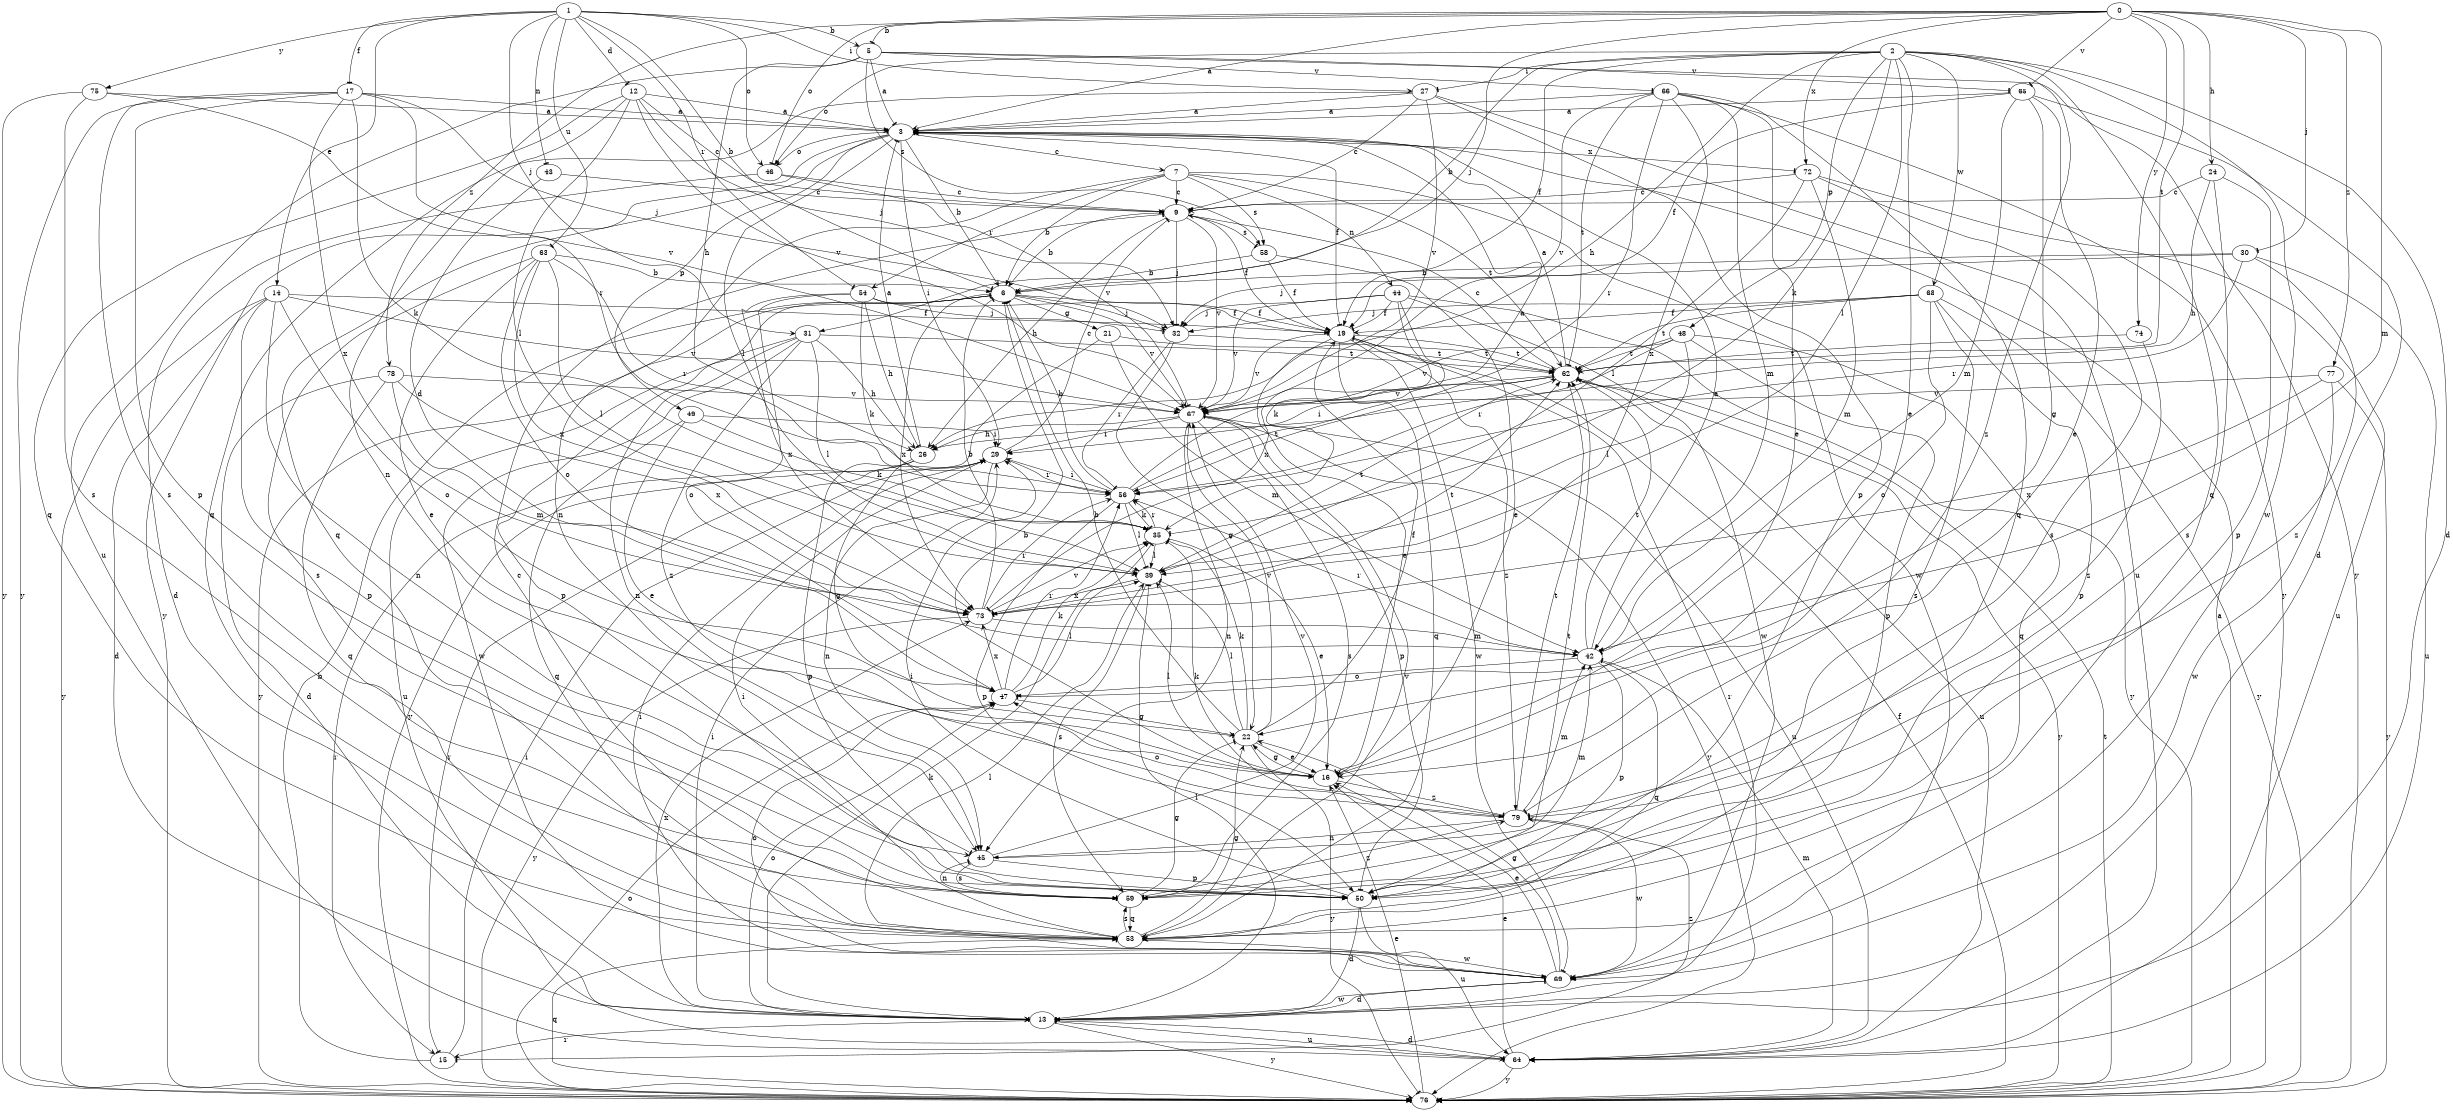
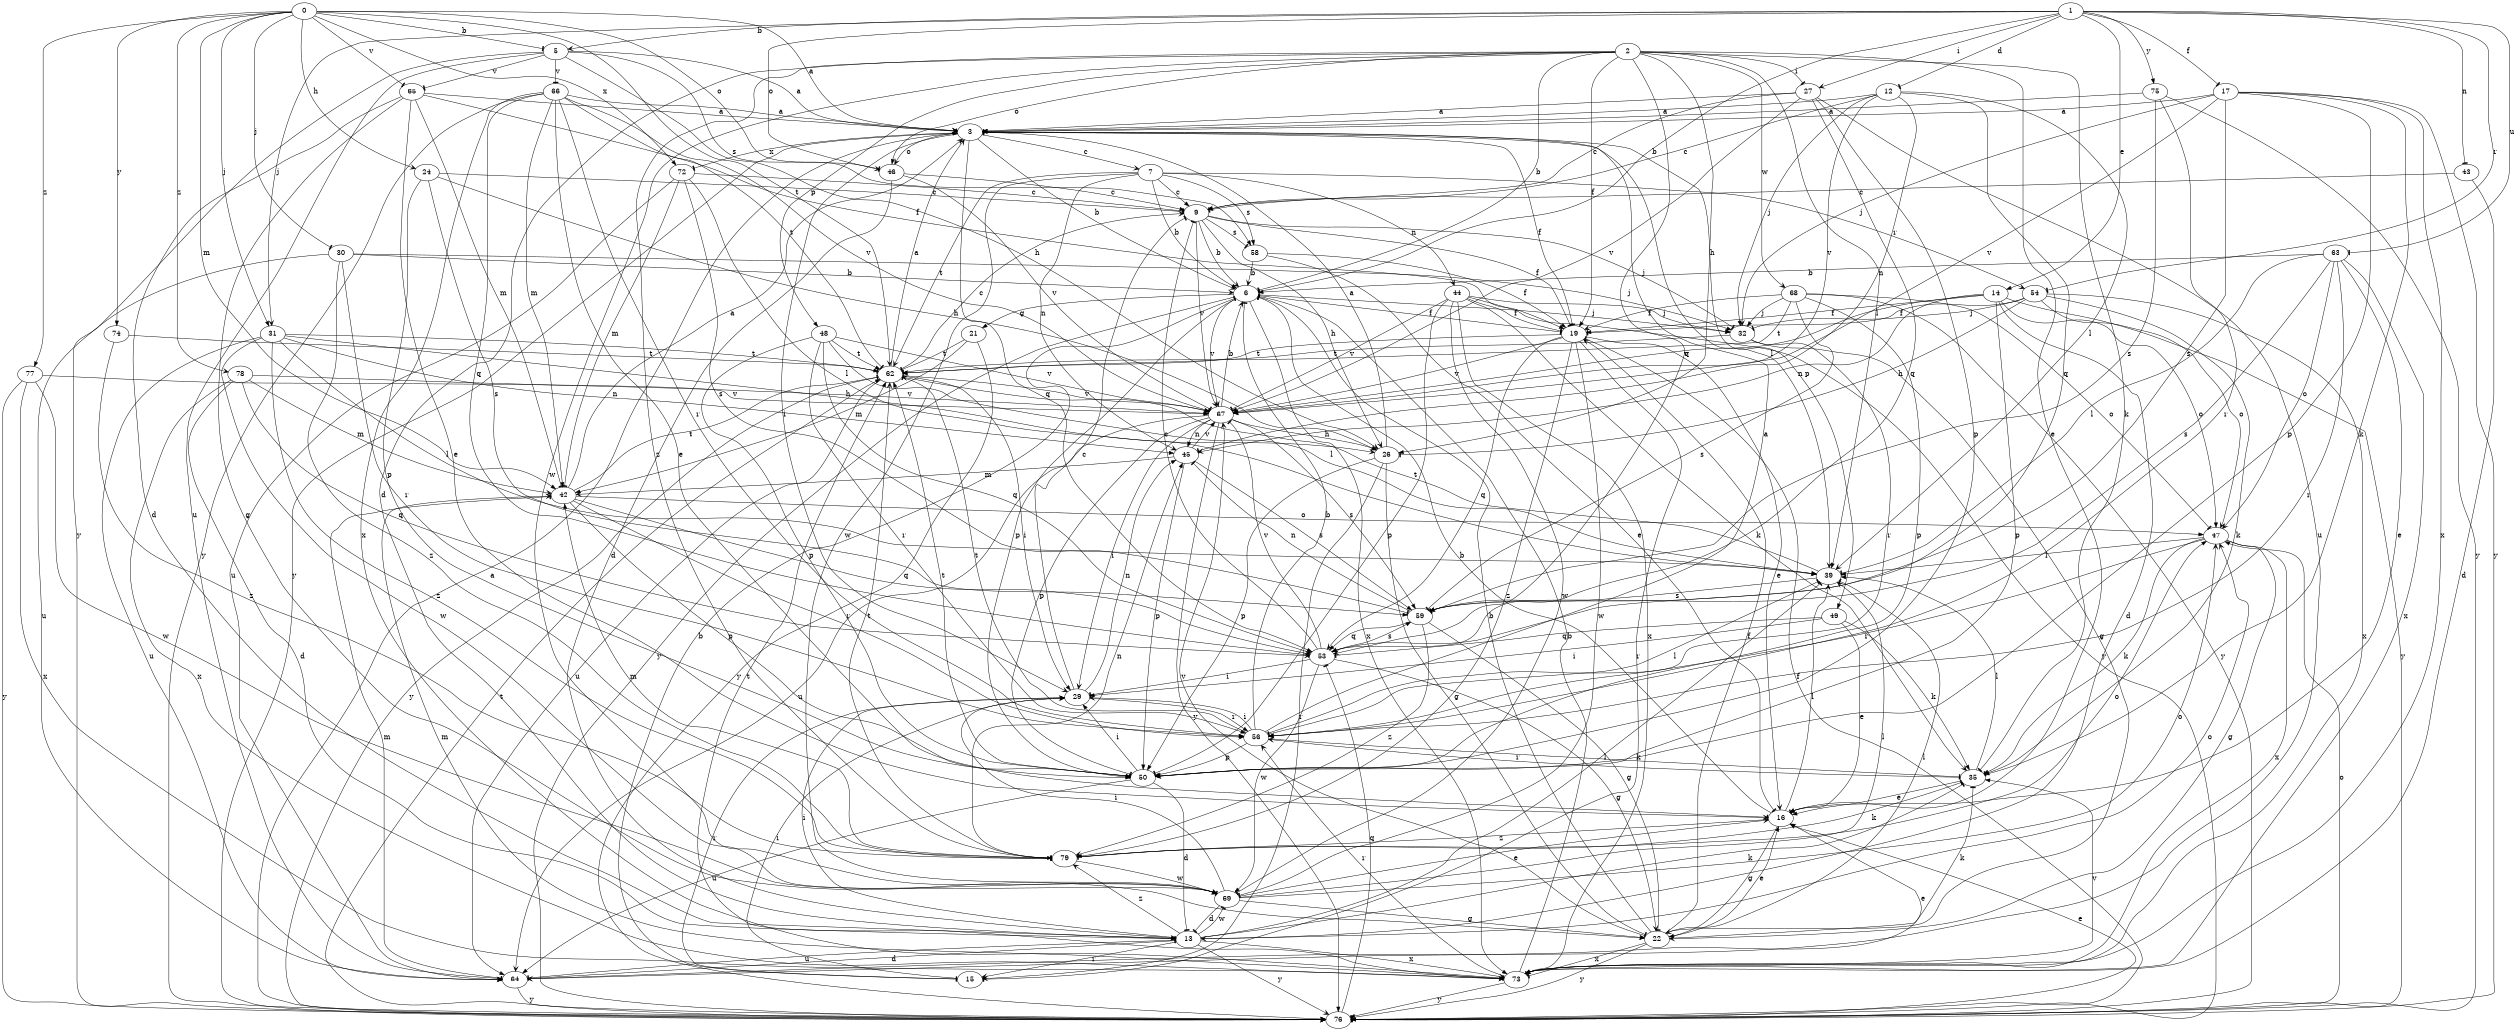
(1725, 202) -> (792, 188)
none -> (1228, 356)
none -> (1376, 545)
(1066, 596) -> (1588, 959)
